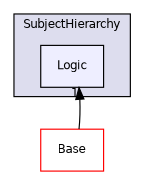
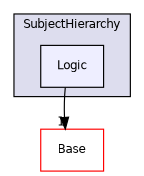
(80, 114) -> (64, 104)
